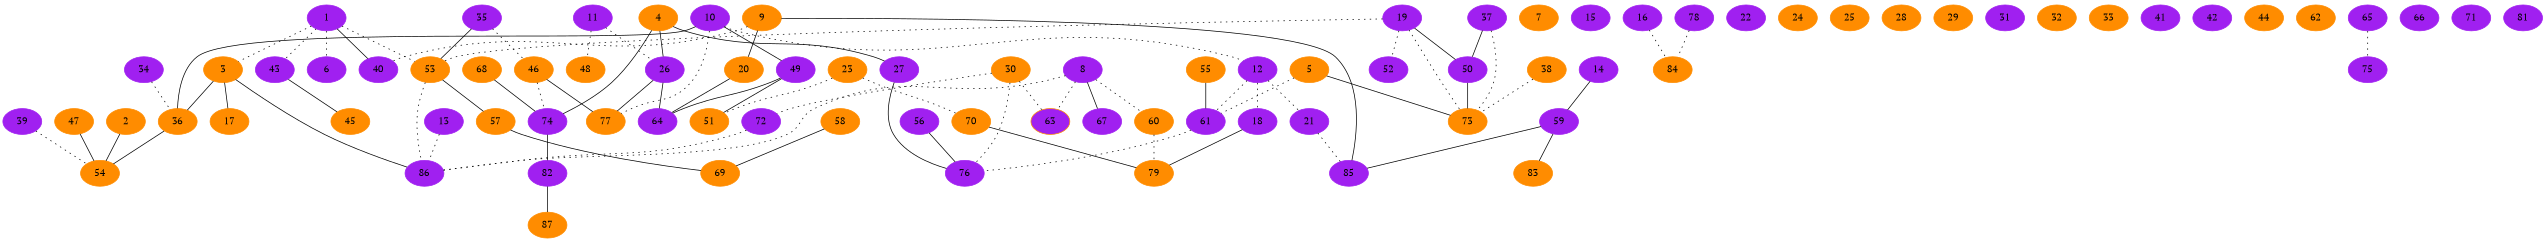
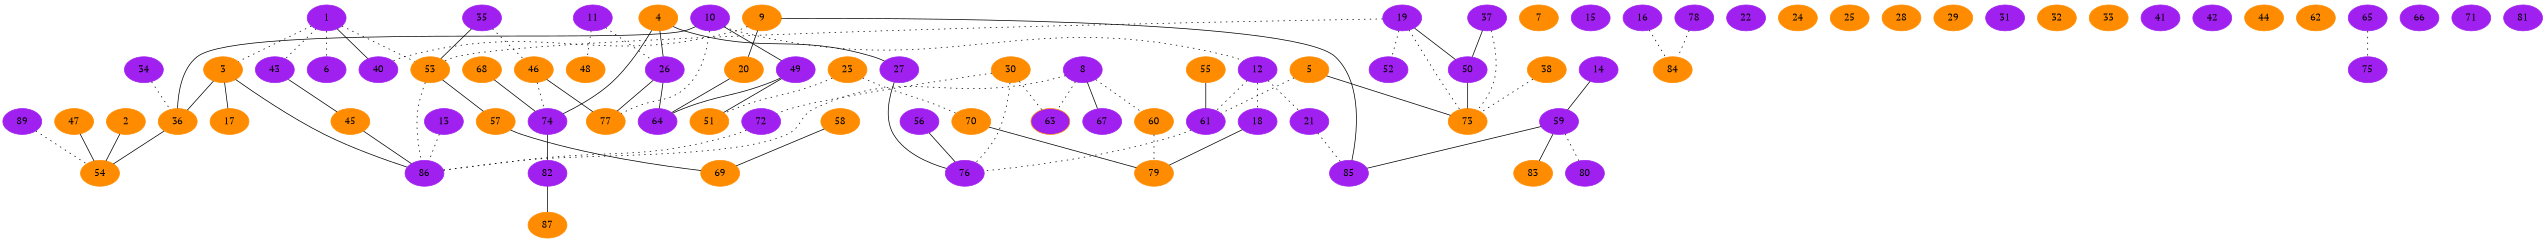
(22, 121) -> (22, 121)
none -> (387, 147)
none -> (1585, 173)
